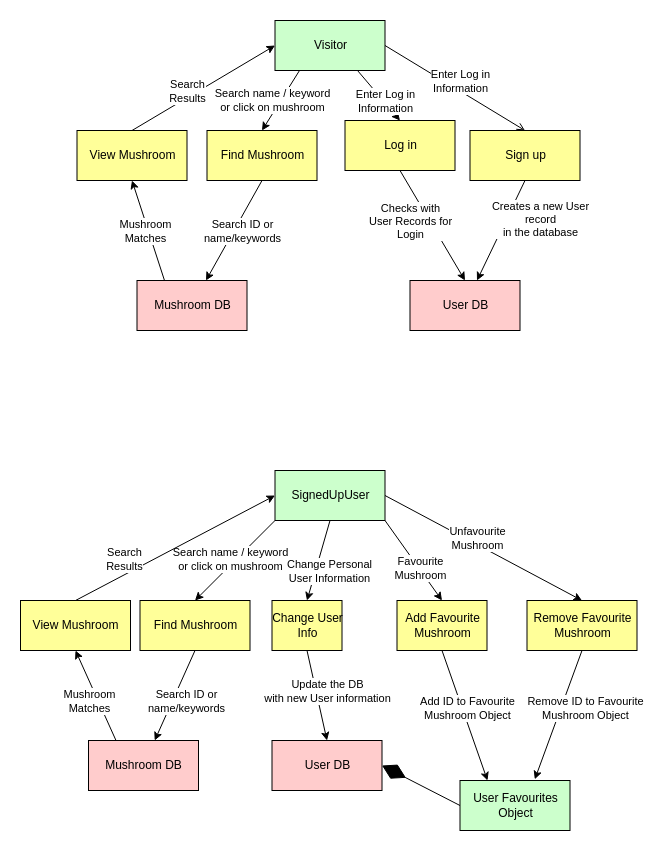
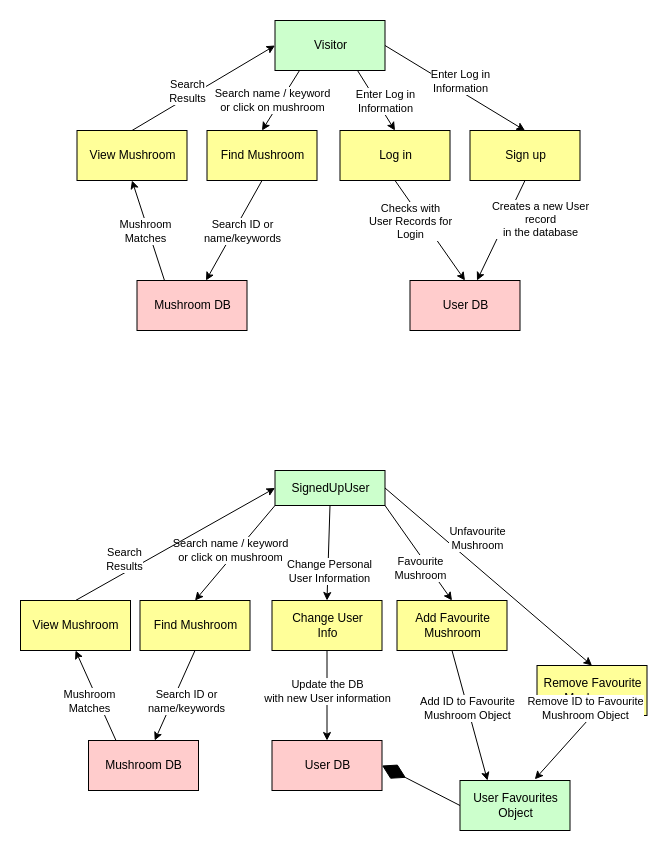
(520, 127) -> (518, 126)
(400, 146) -> (395, 156)
(330, 496) -> (330, 488)
(307, 626) -> (327, 626)
(442, 626) -> (452, 626)
(582, 626) -> (592, 691)
